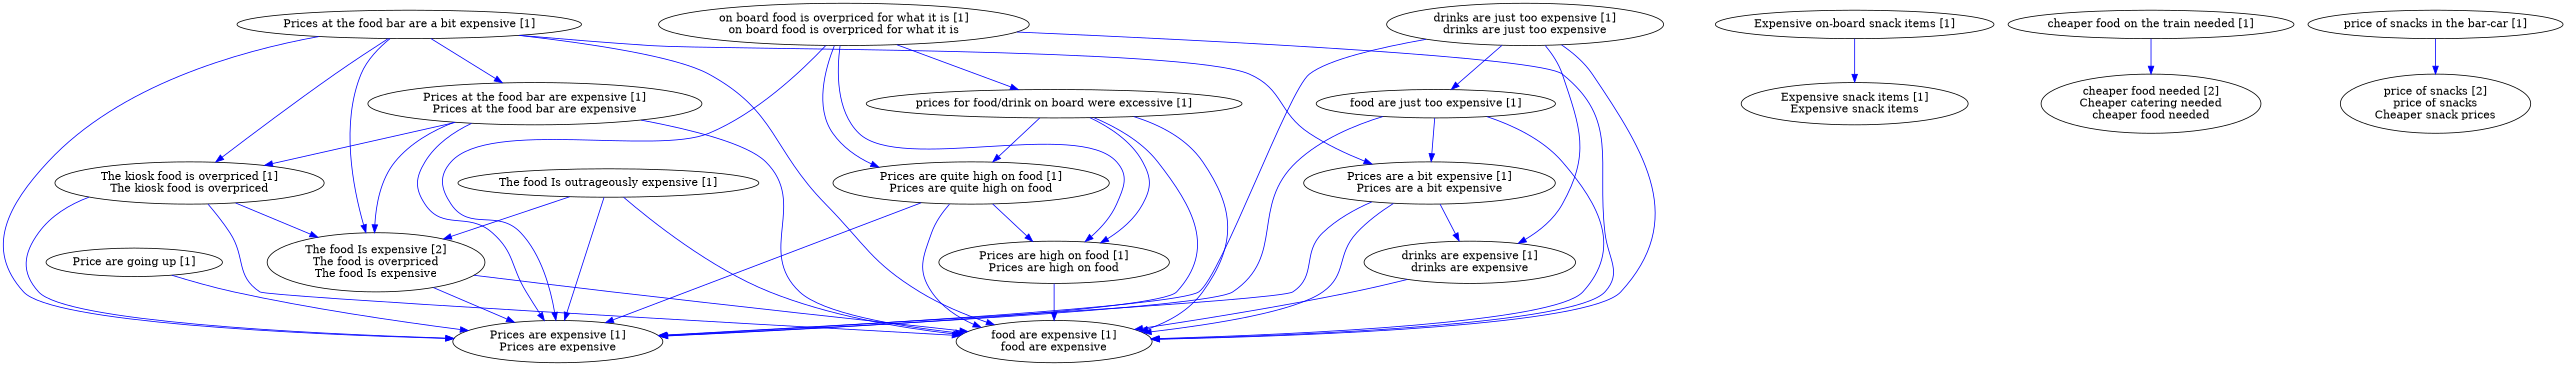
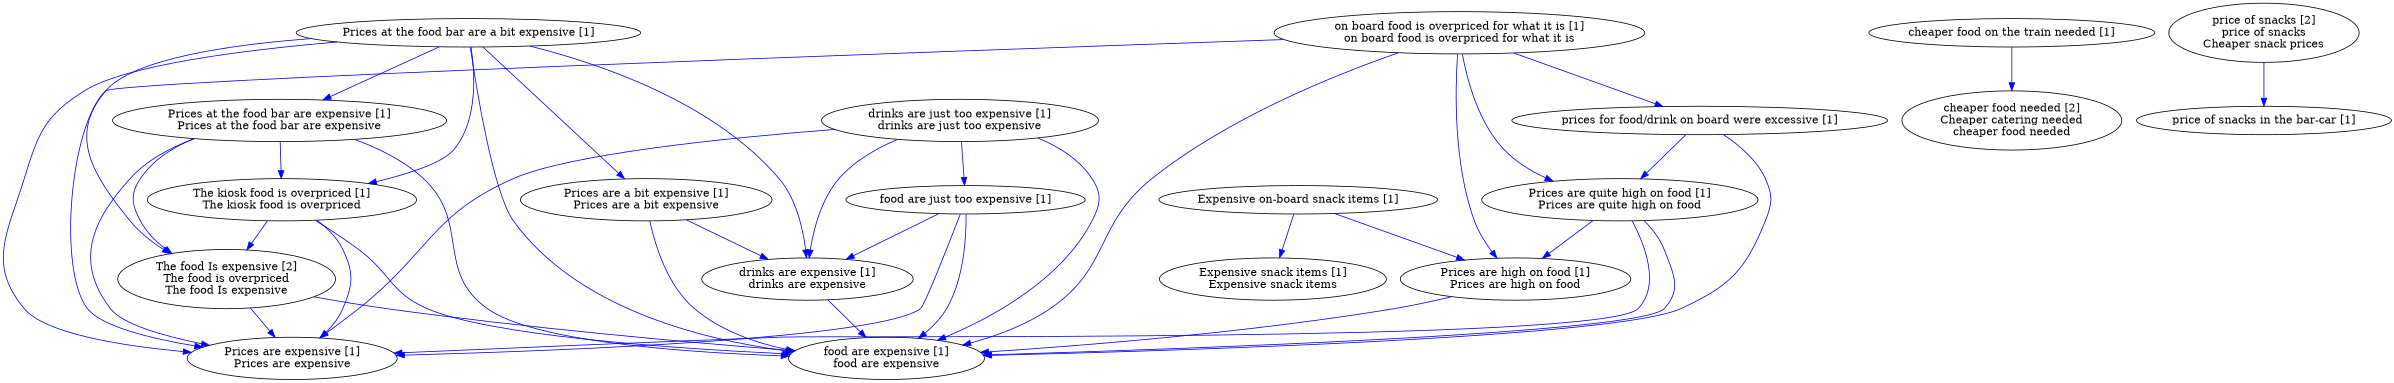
(2436, 52) -> (2264, 80)
none -> (698, 113)
(1433, 136) -> (896, 235)
(1148, 173) -> (1396, 235)
(608, 183) -> none
(134, 262) -> none
(1179, 289) -> none
(1231, 299) -> none
